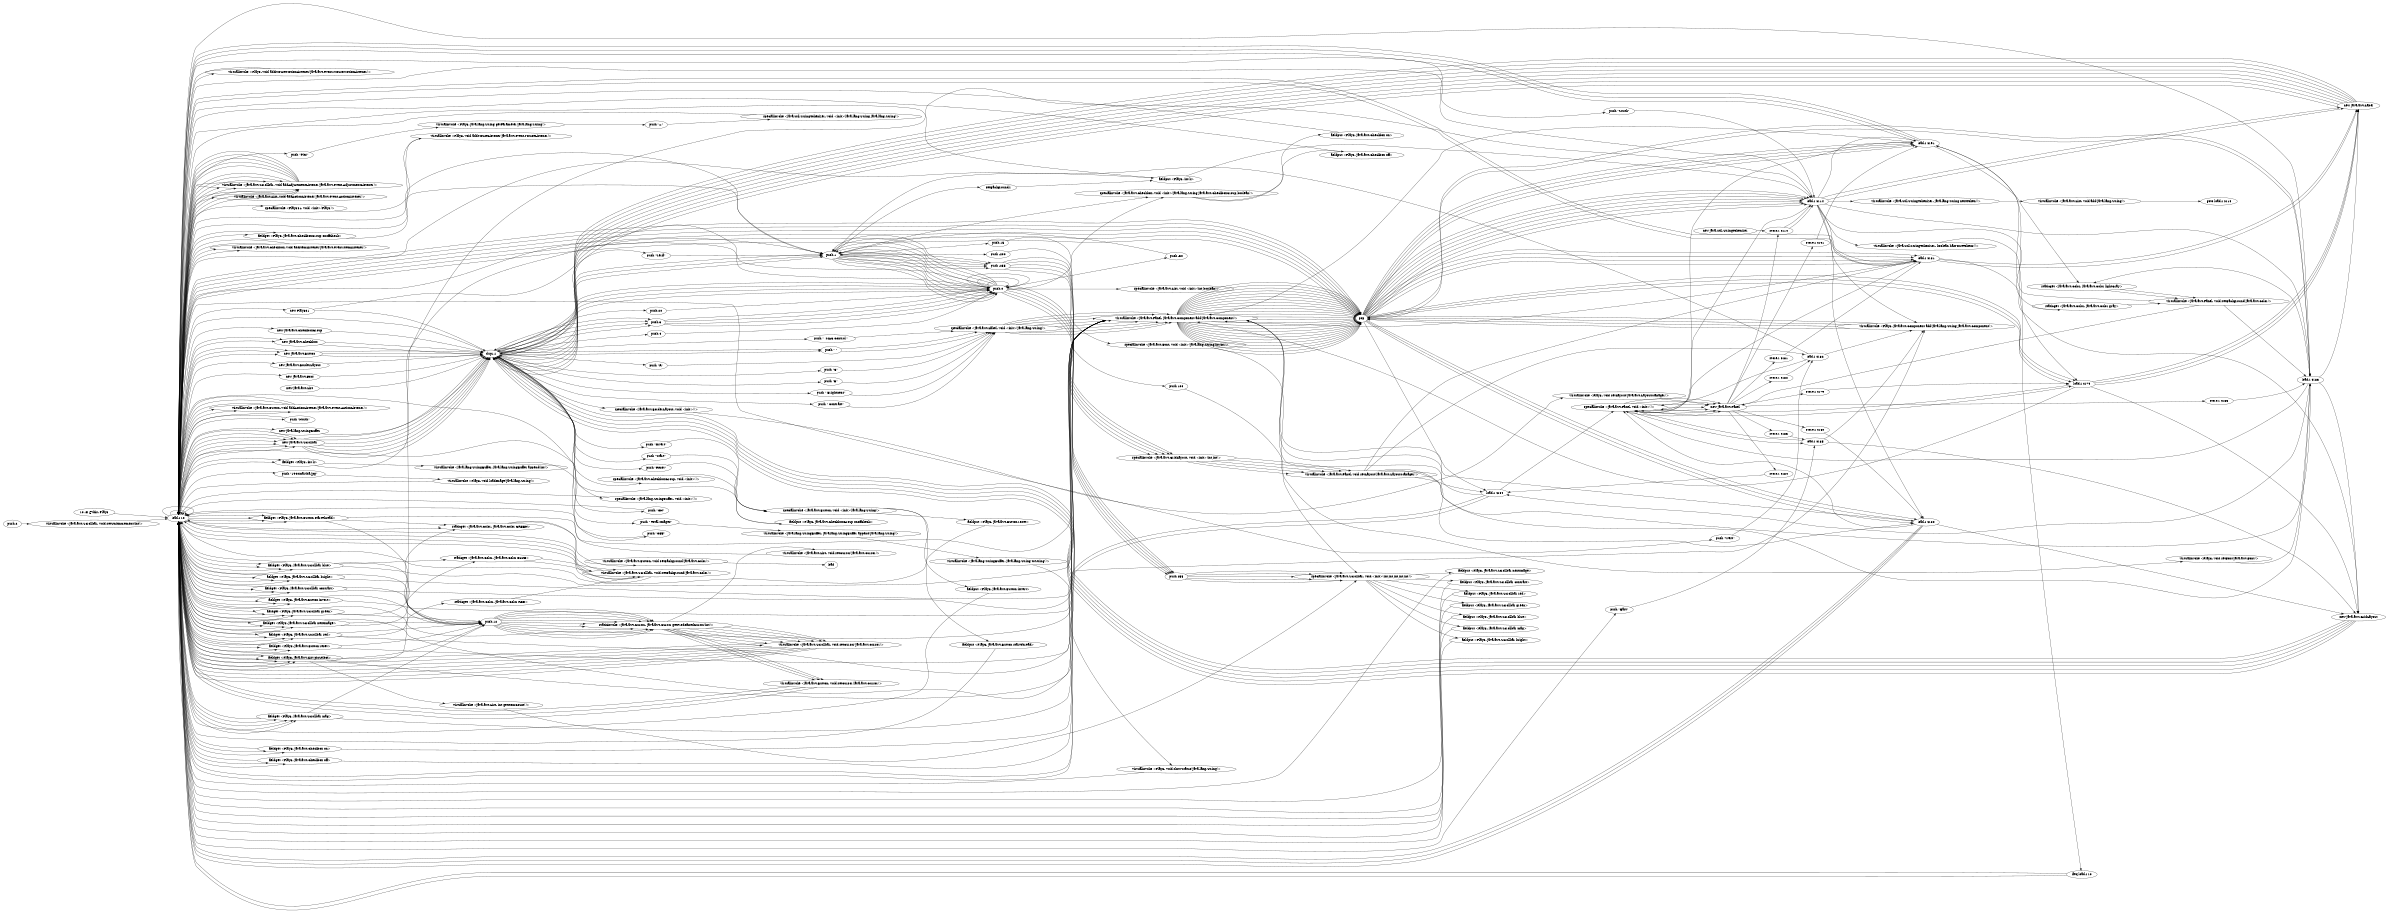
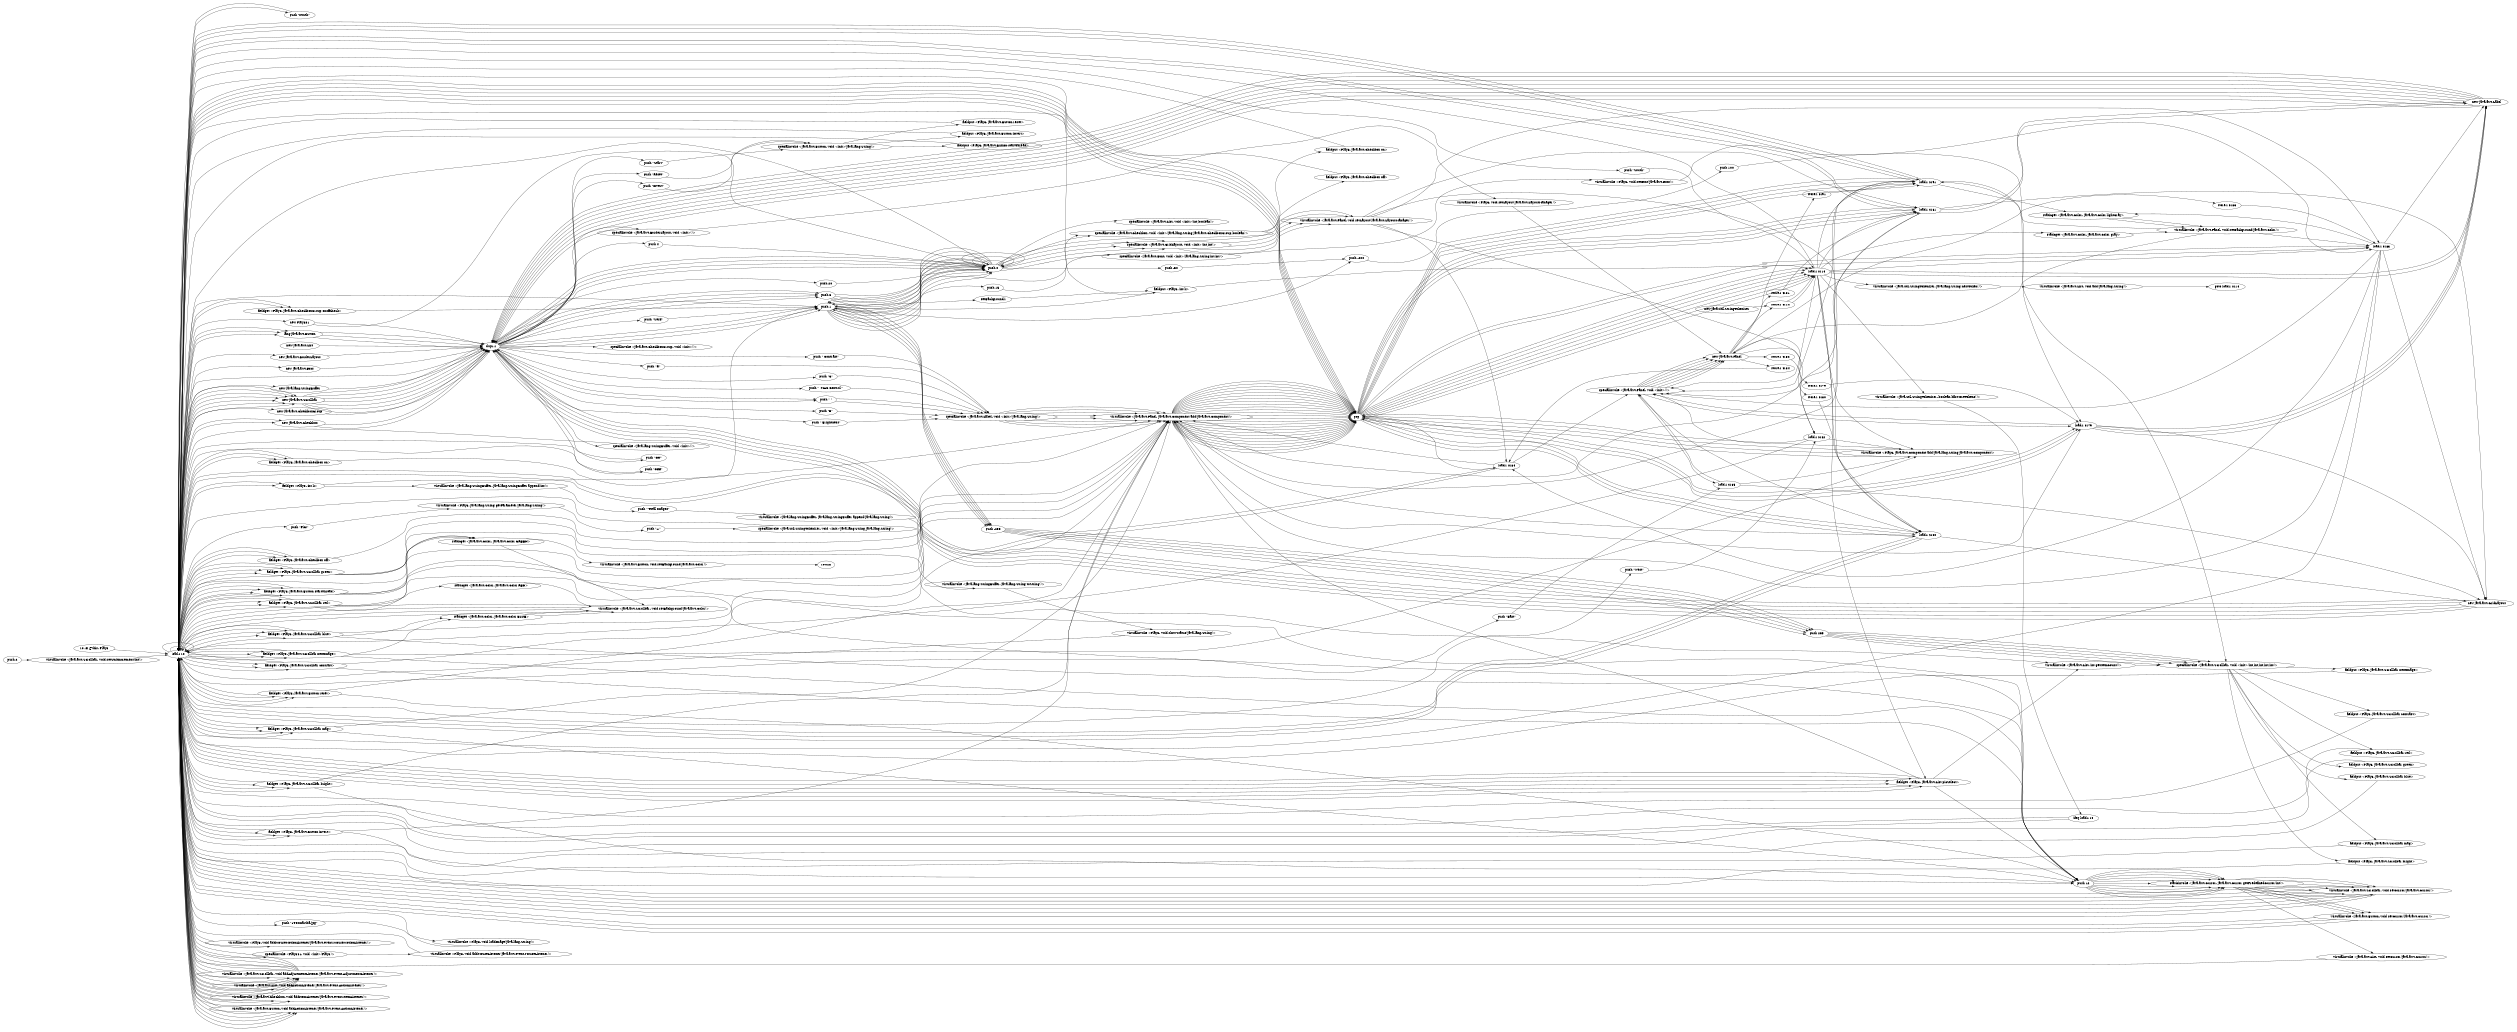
(895, 128) -> (1835, 521)
(1037, 235) -> (1262, 263)
(300, 354) -> (300, 334)
(1779, 434) -> none
(831, 522) -> none
(831, 565) -> (826, 565)
(405, 617) -> (1156, 614)
